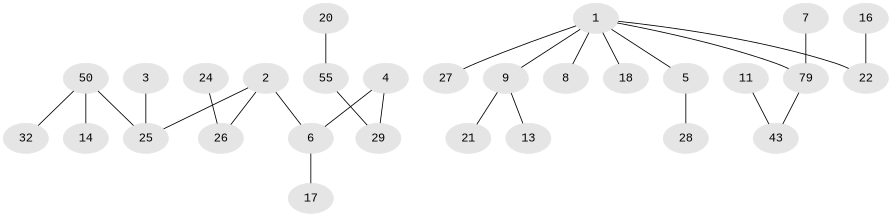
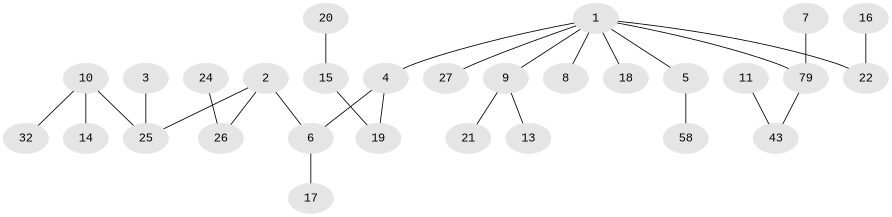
none -> (488, 42)
(86, 78) -> (86, 78)
(326, 78) -> (326, 78)
(378, 138) -> (378, 138)
(686, 138) -> (686, 138)
